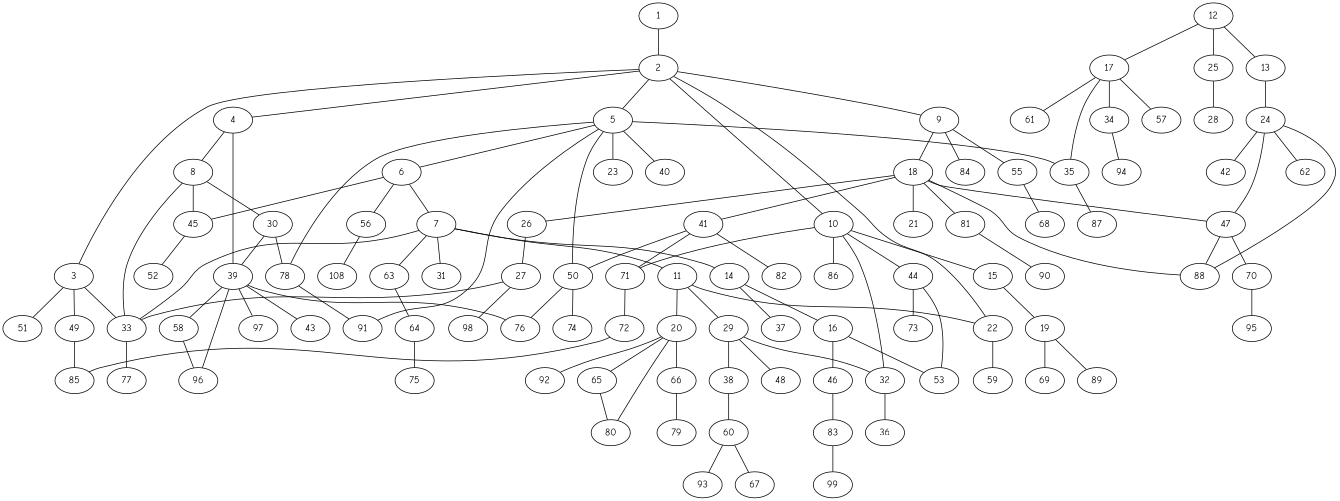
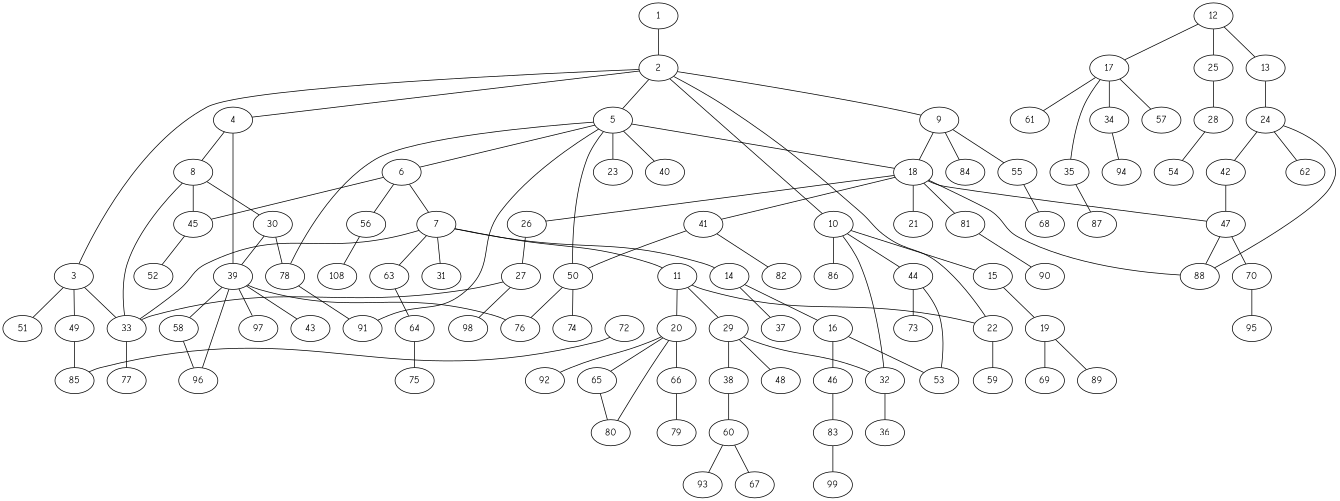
(845, 134) -> (763, 146)
none -> (1174, 172)
(1256, 175) -> (1226, 198)
(625, 276) -> none
